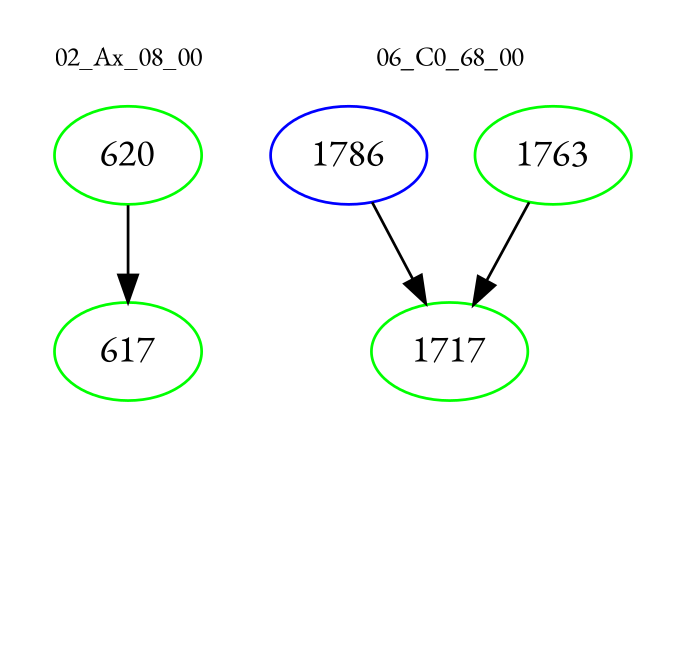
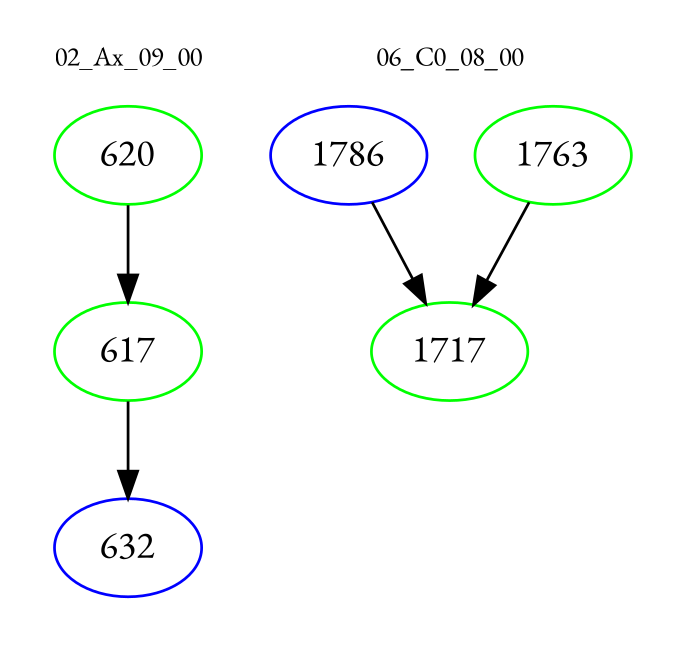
(129, 59) -> (129, 59)
(451, 59) -> (451, 59)
none -> (128, 548)
